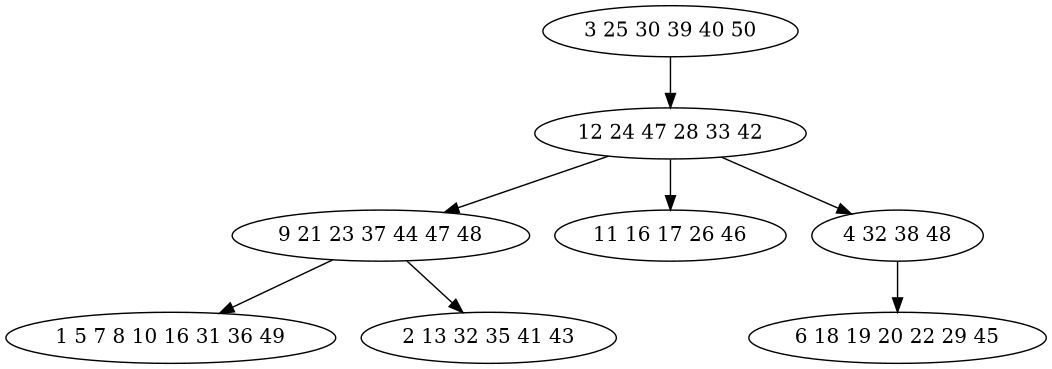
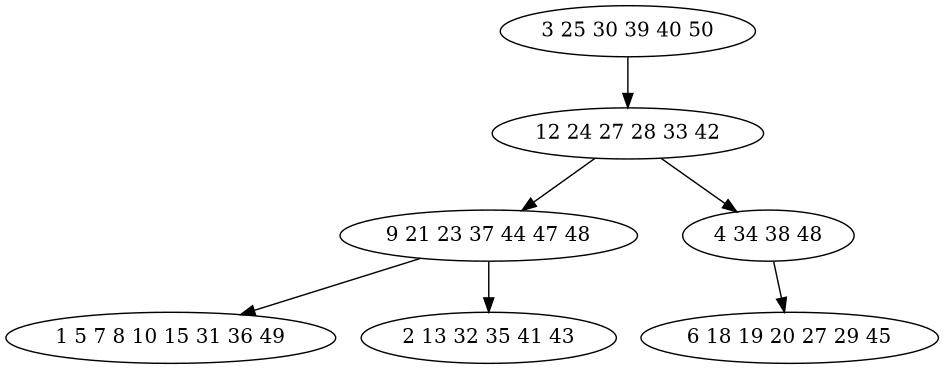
(670, 133) -> (628, 133)
(670, 236) -> none
(898, 236) -> (768, 236)
(171, 338) -> (171, 338)
(898, 338) -> (790, 338)
